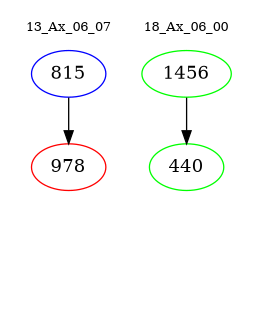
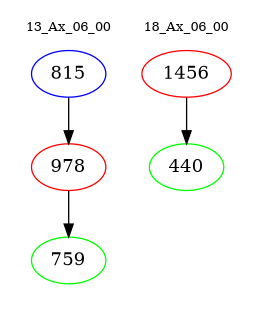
(69, 28) -> (69, 28)
(187, 74) -> (187, 74)
none -> (69, 260)
